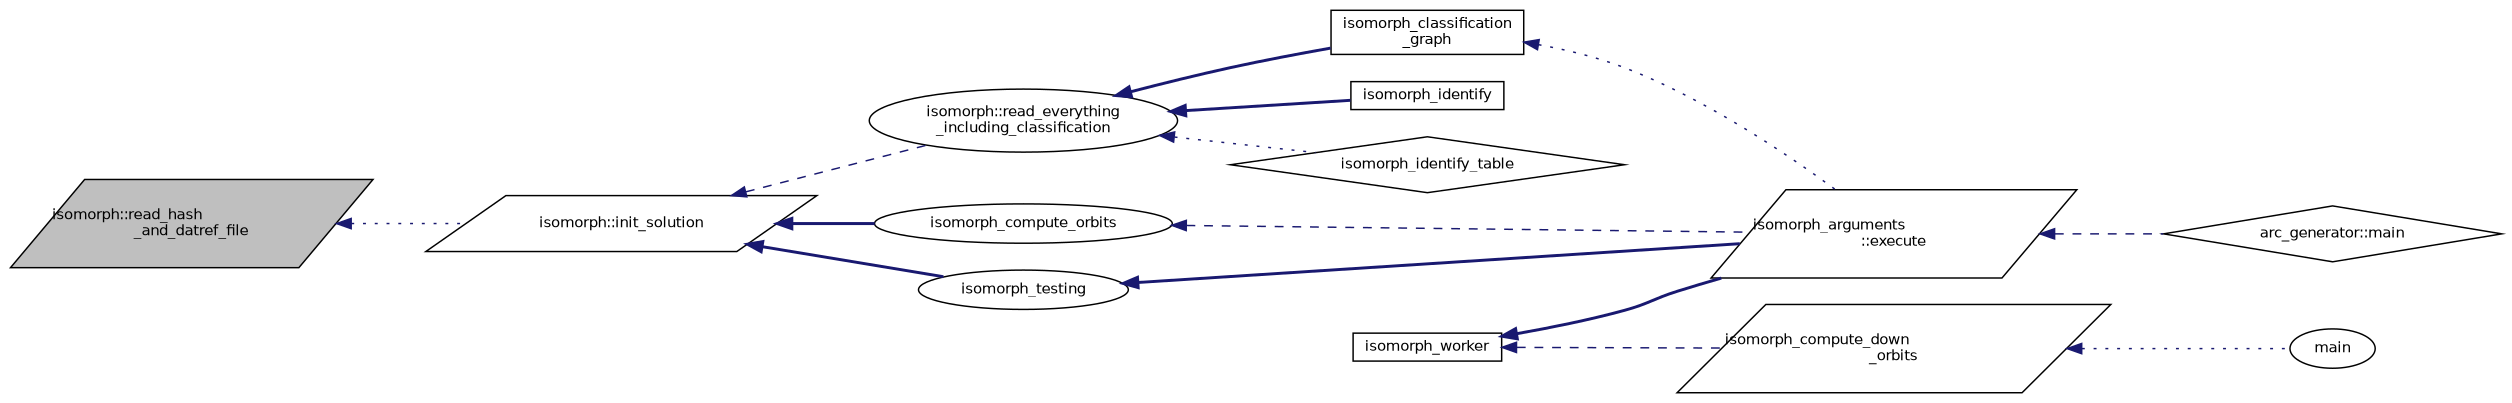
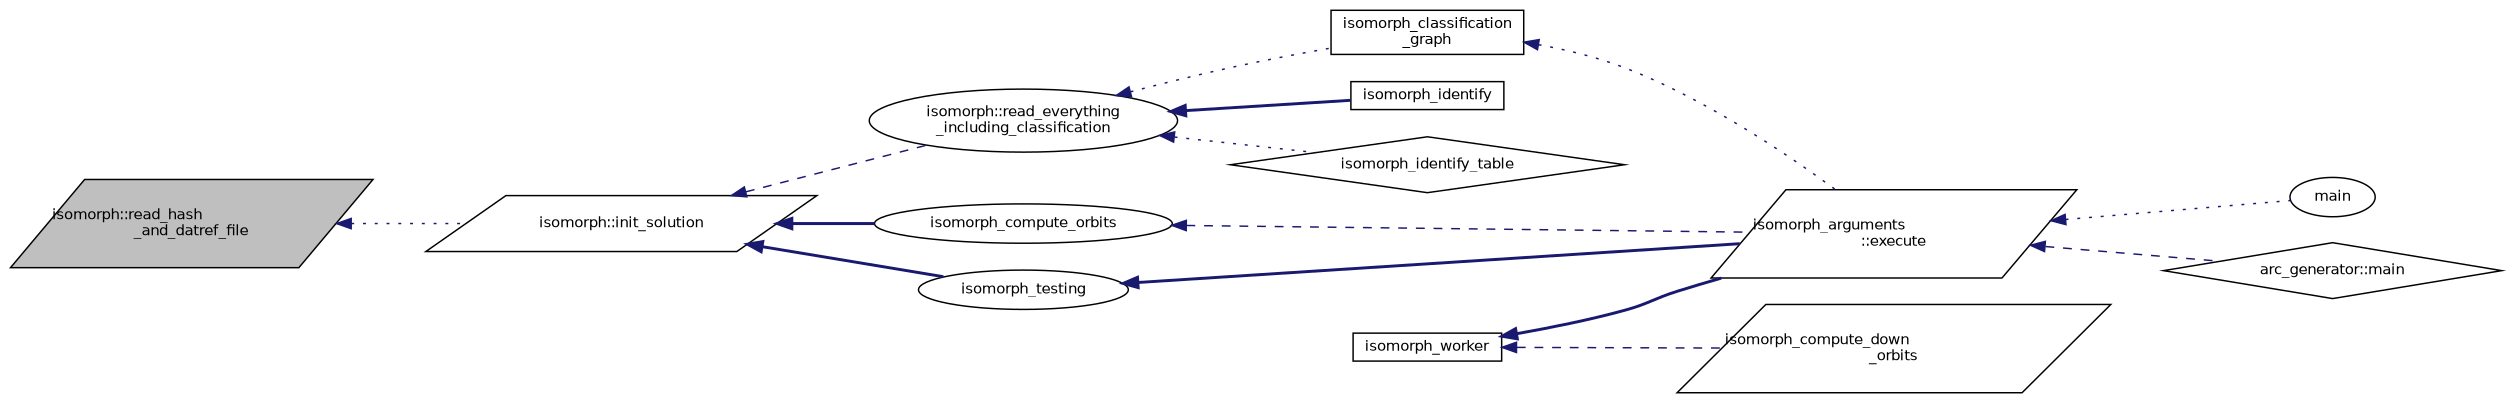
(1230, 68) -> (1230, 68)
(2186, 349) -> (2178, 210)
